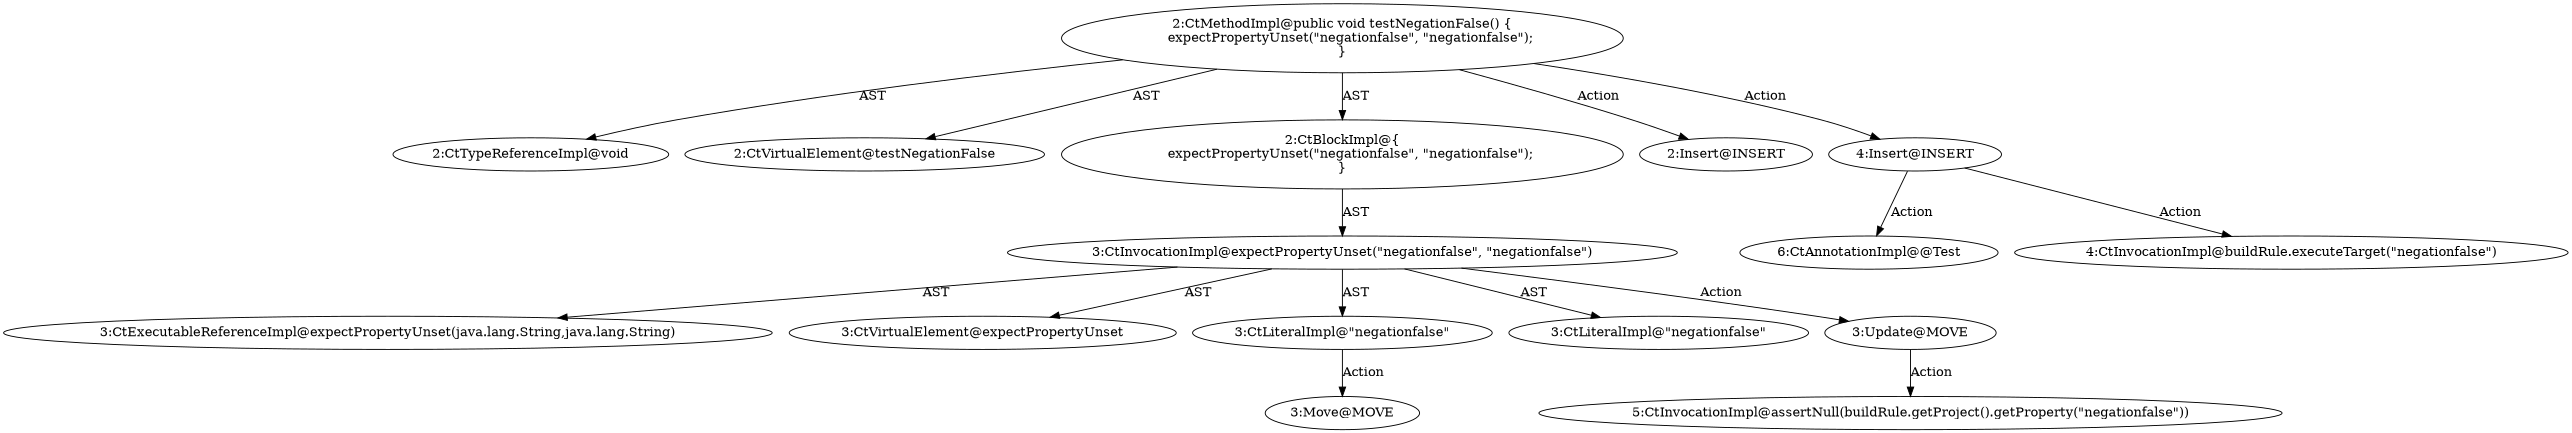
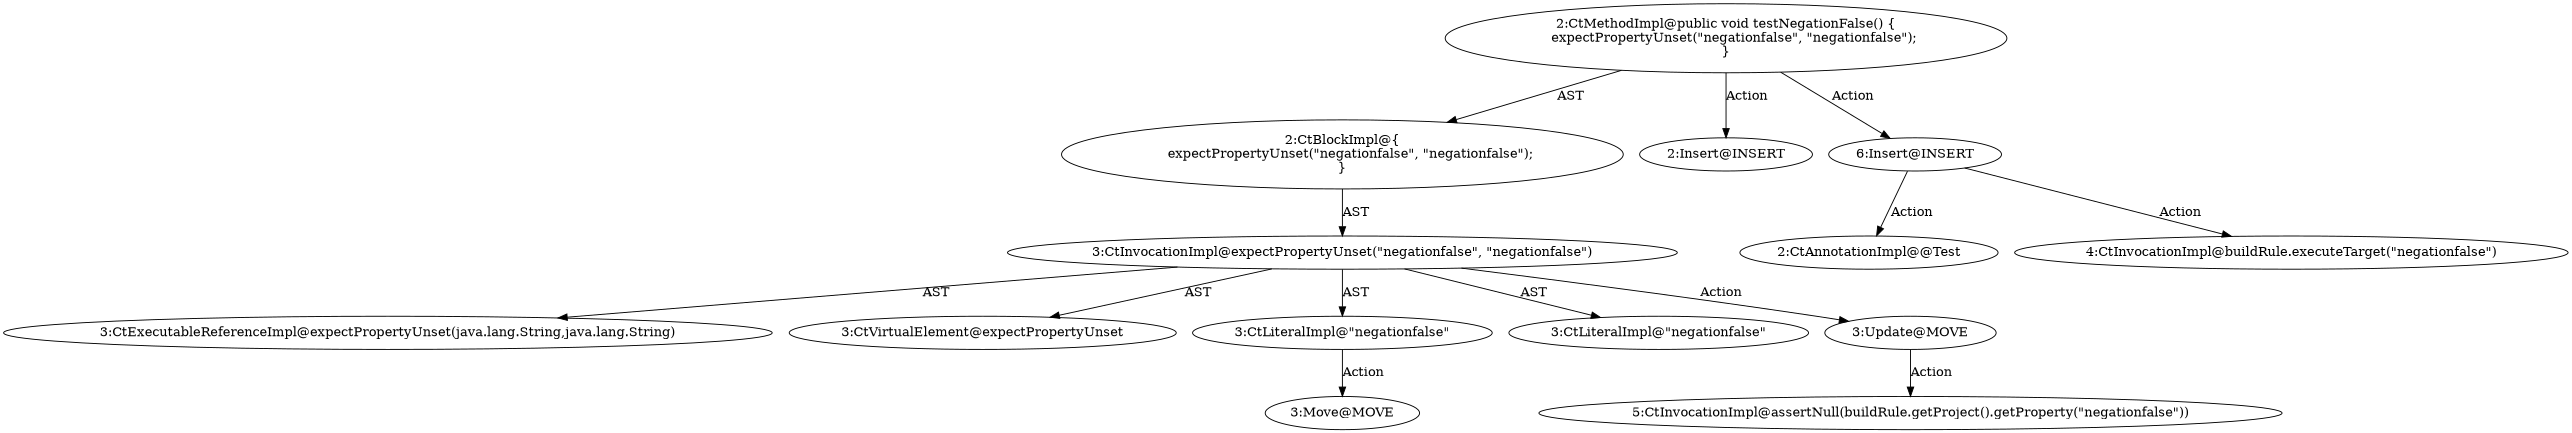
(531, 154) -> none
(865, 154) -> none
(1915, 154) -> (1915, 154)
(1869, 253) -> (1869, 253)
